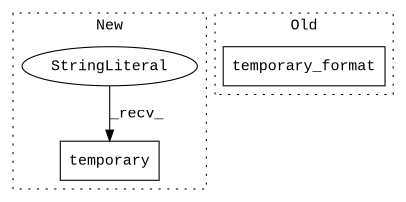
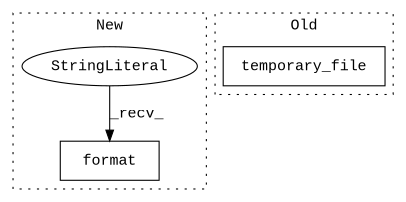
(304, 66) -> (304, 66)
(110, 161) -> (110, 161)
